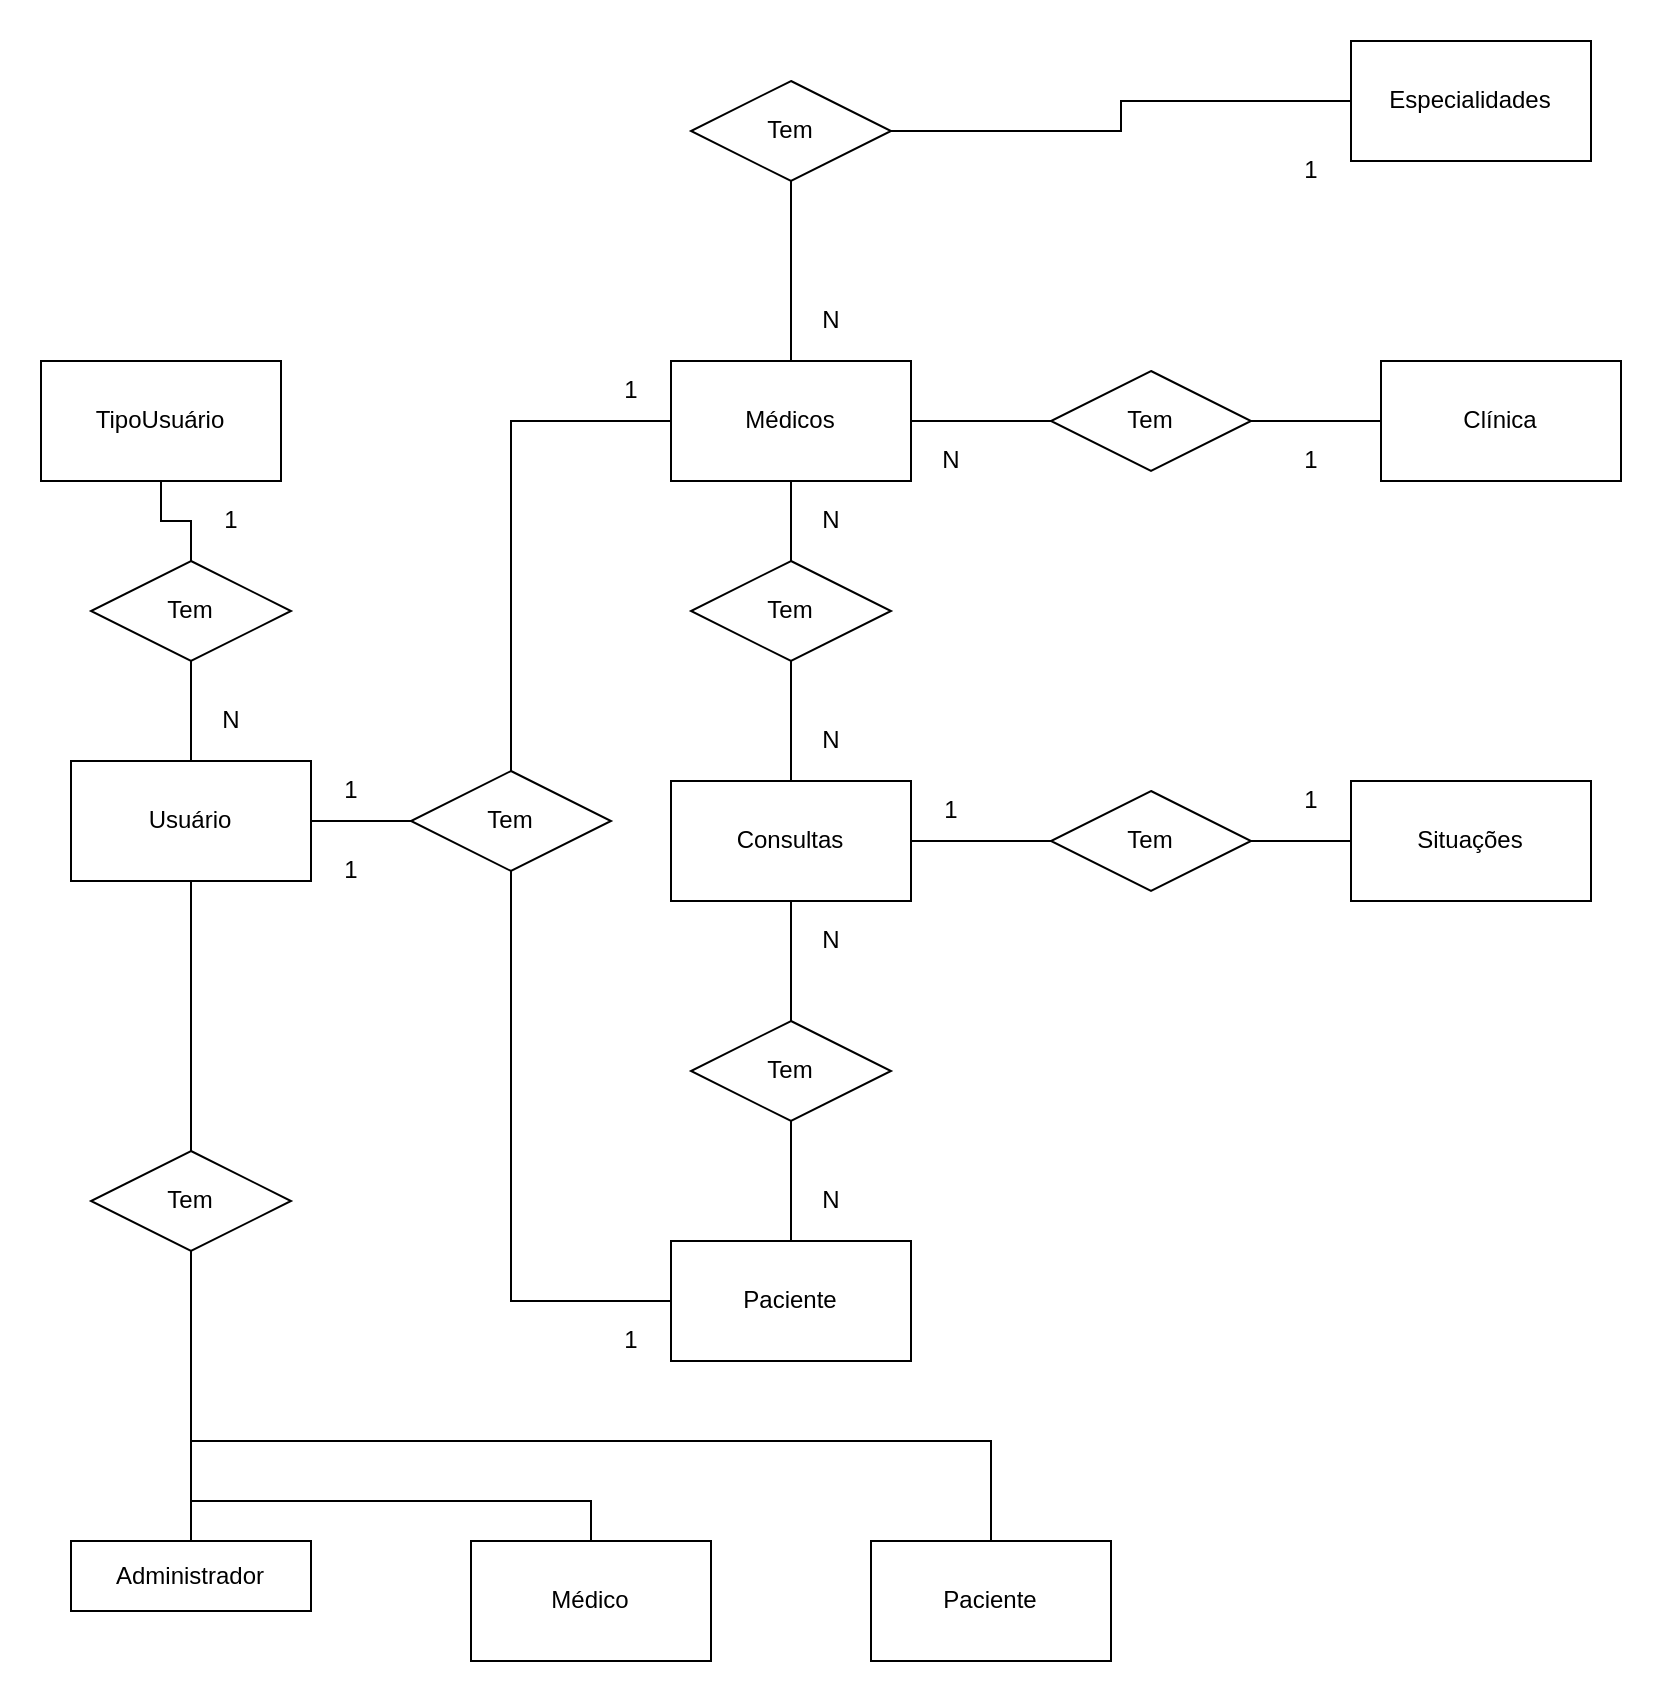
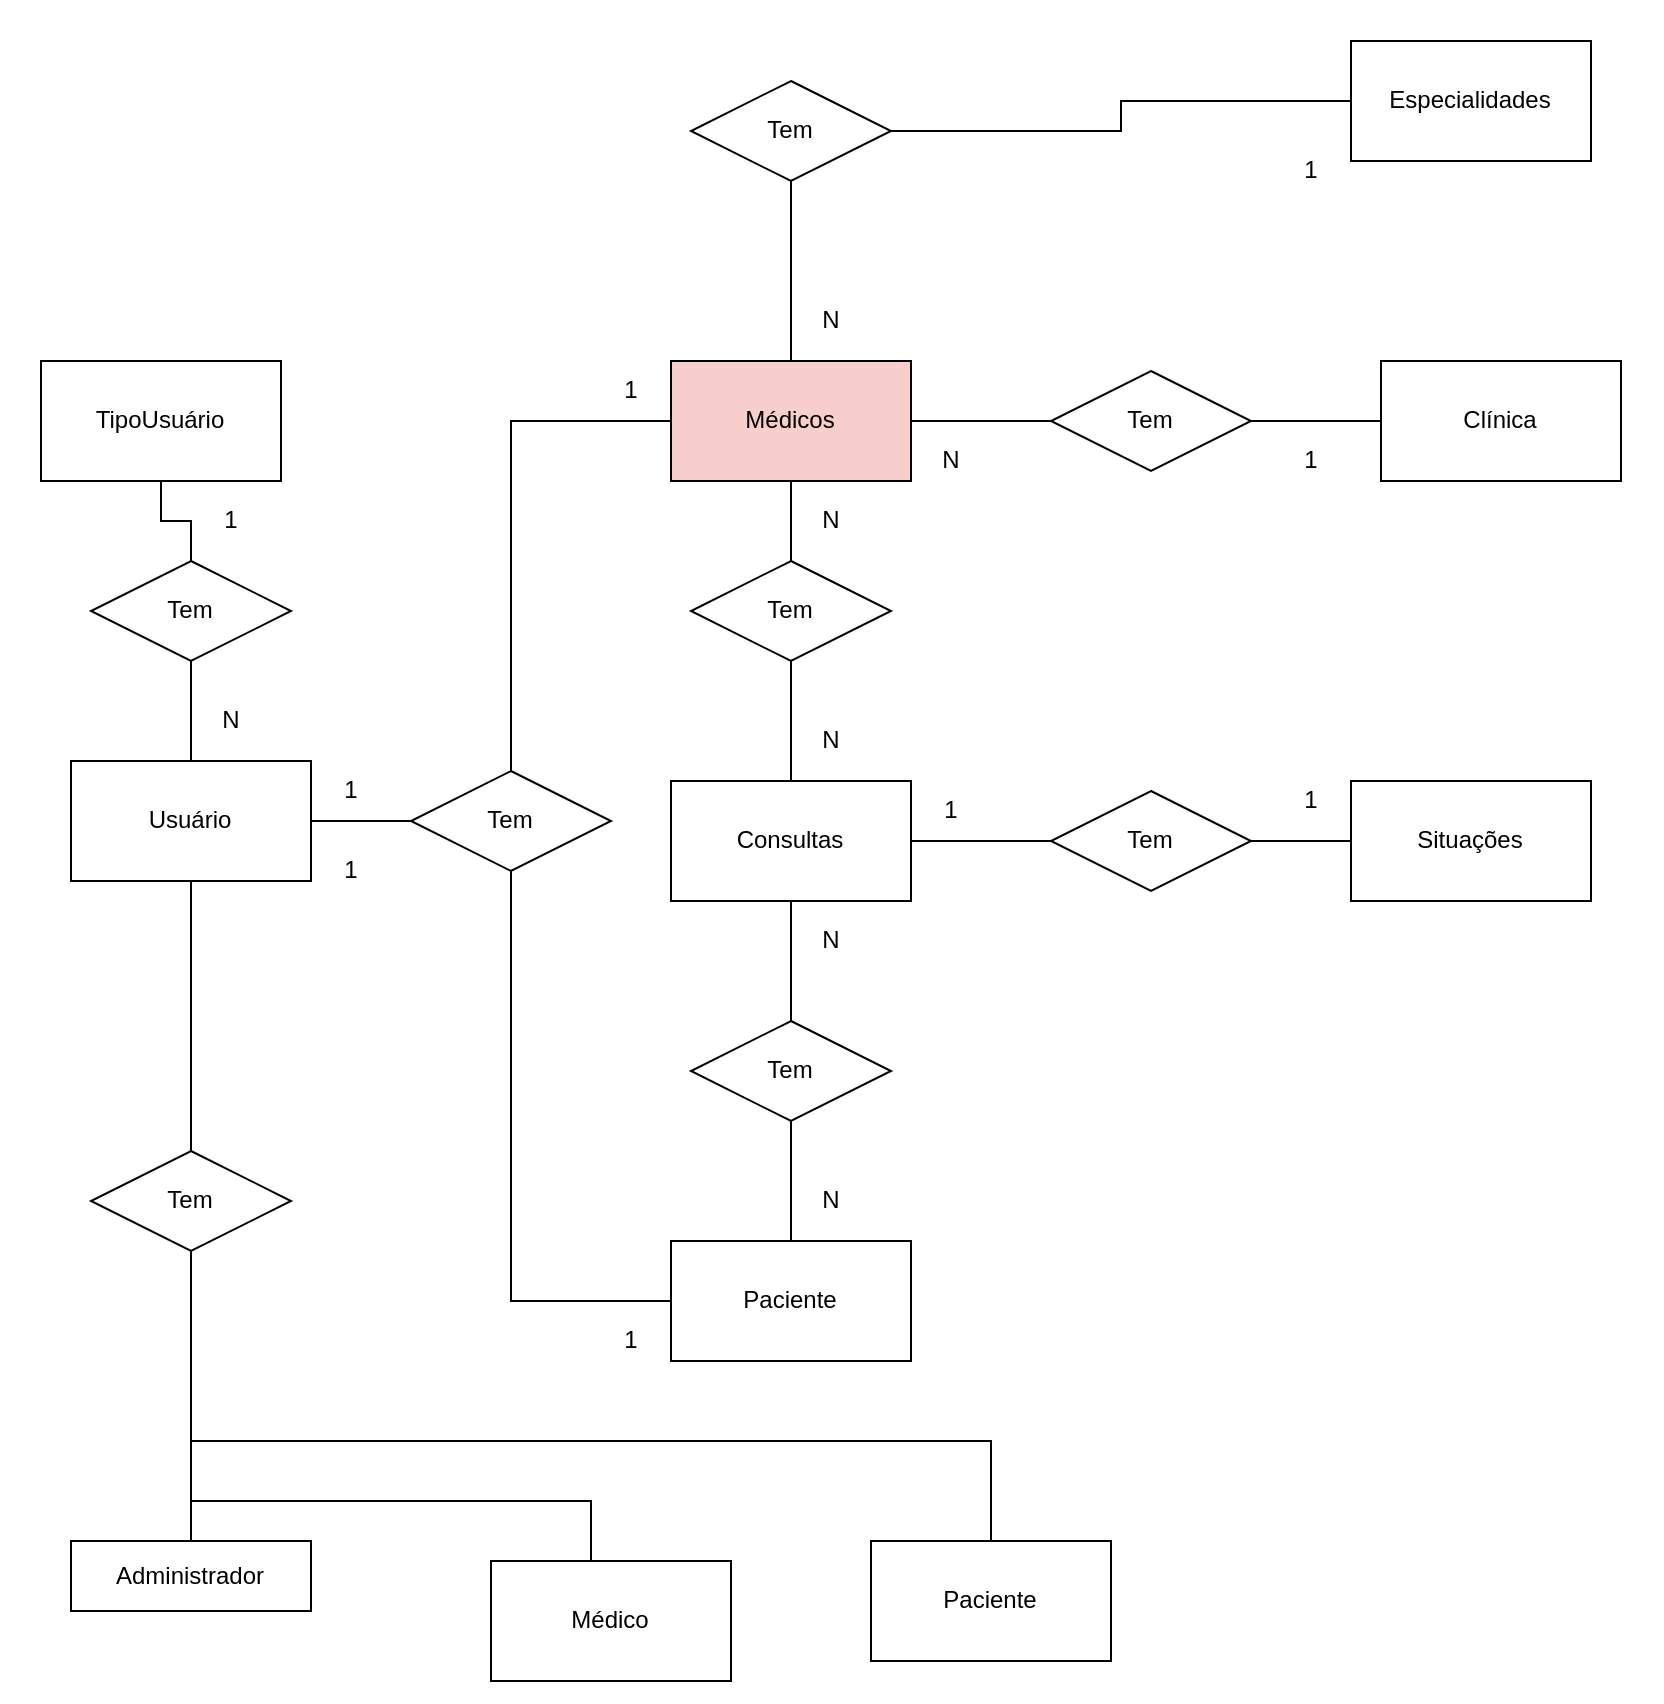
(791, 421) -> (791, 421)
(591, 1601) -> (611, 1621)
